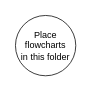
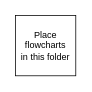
(45, 45) -> (45, 45)
